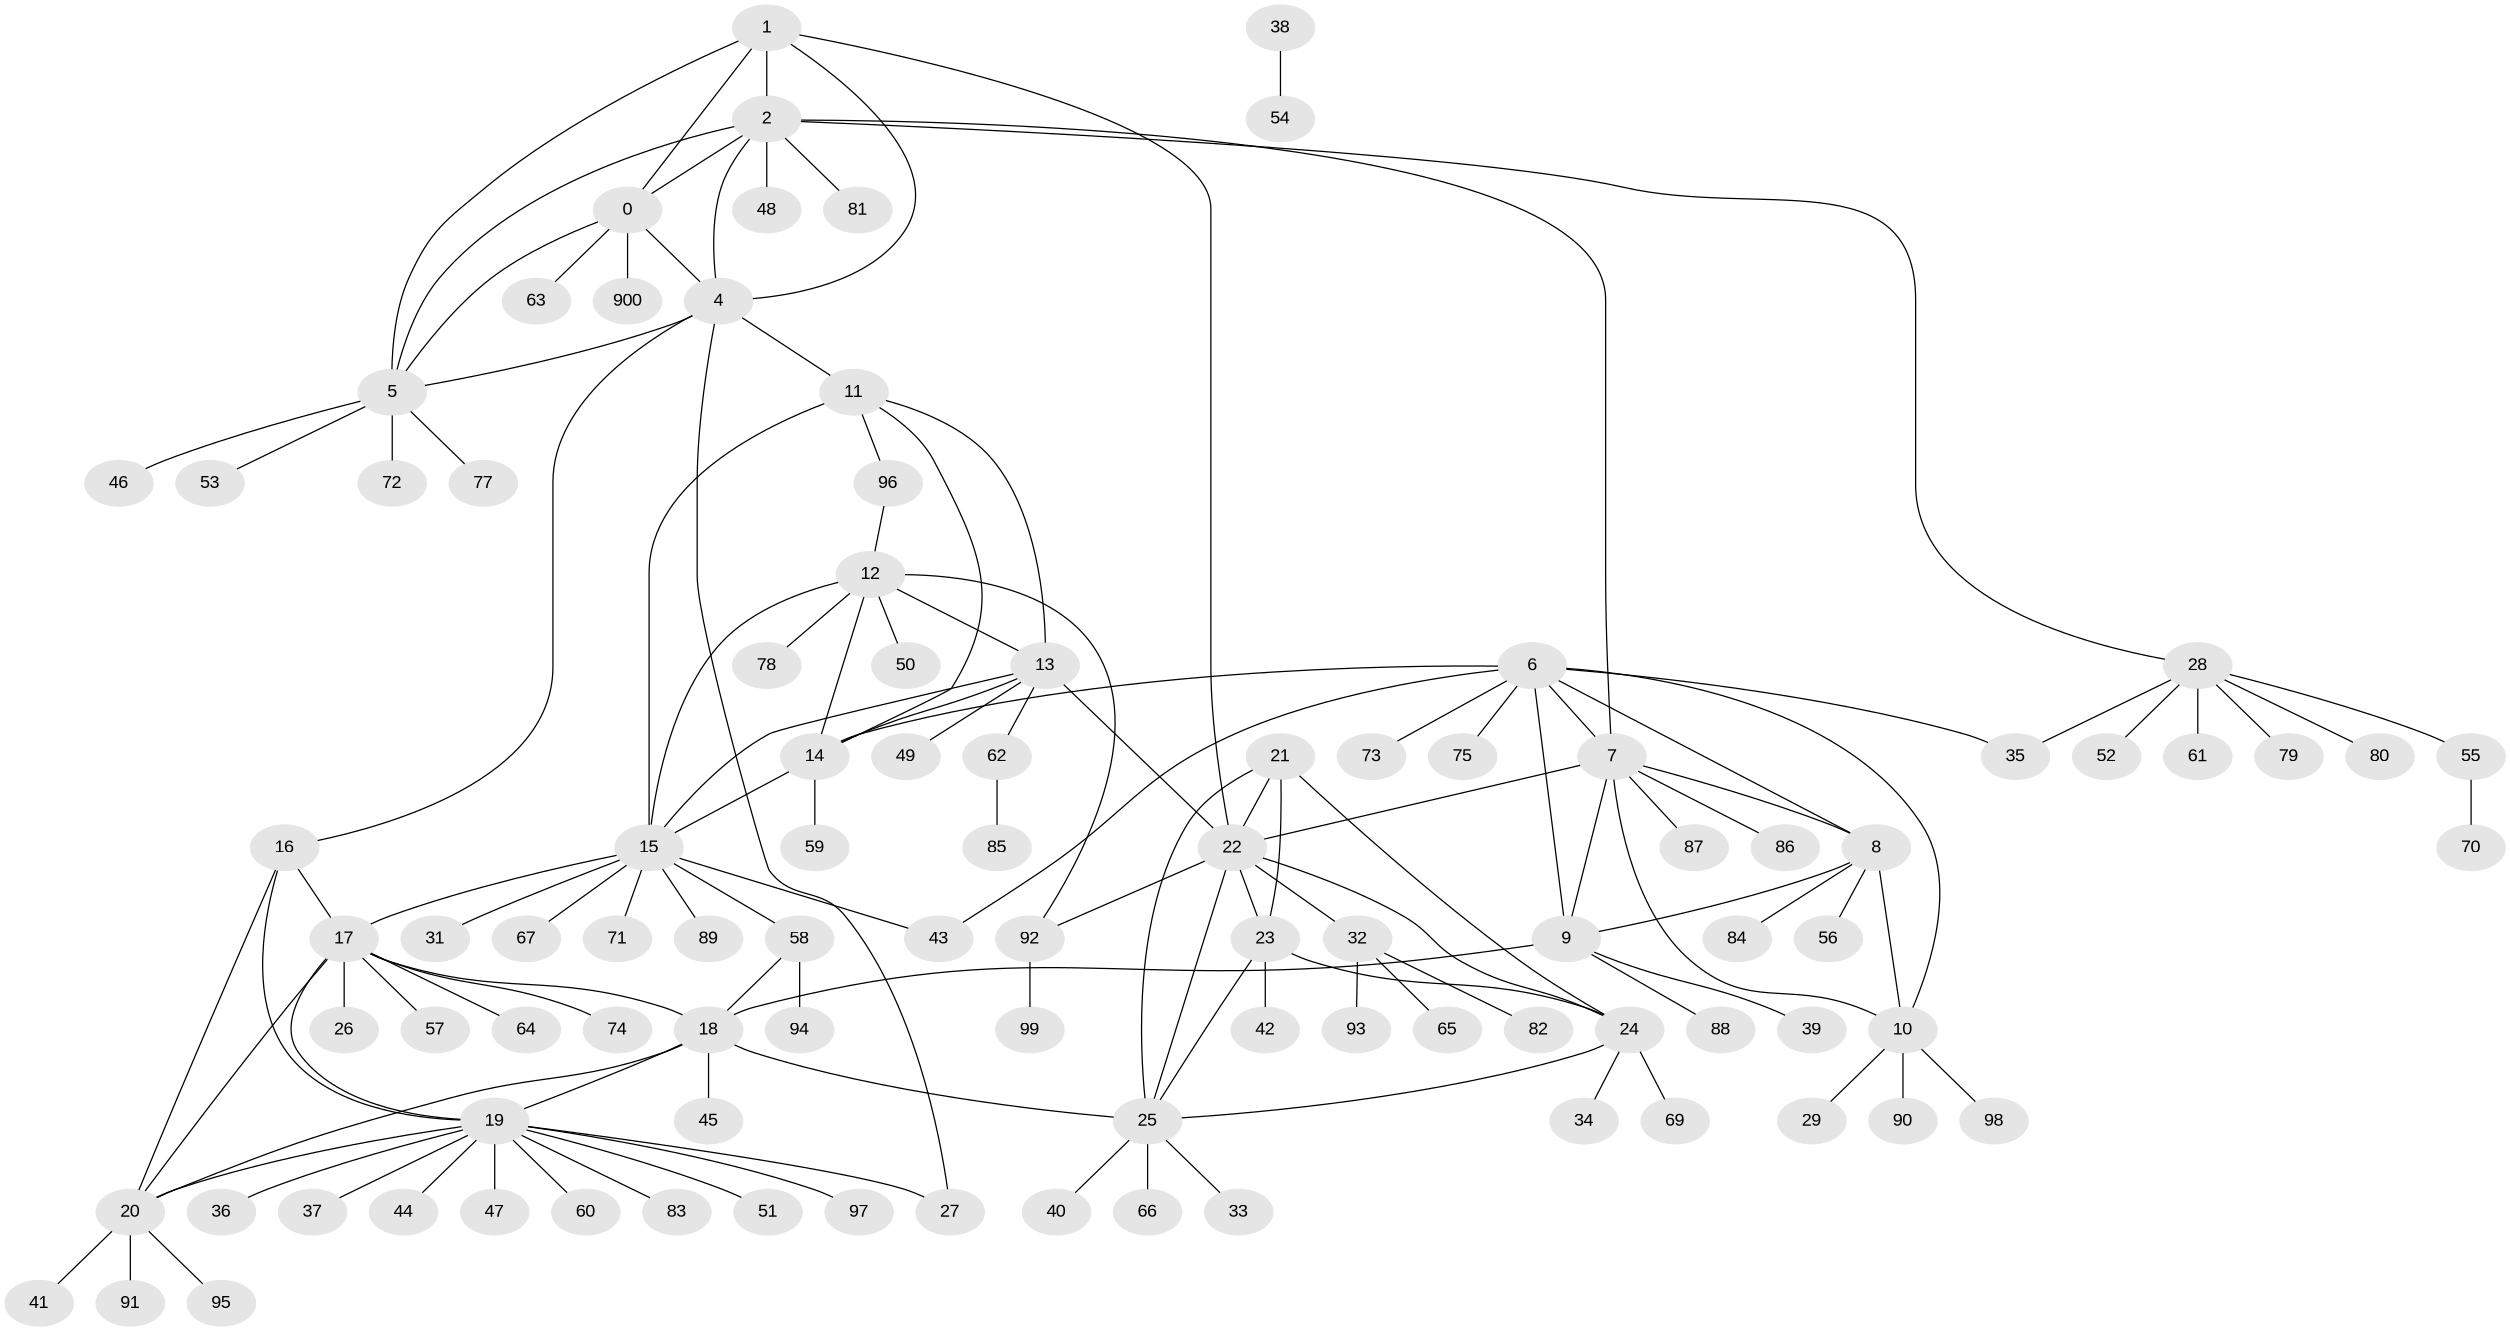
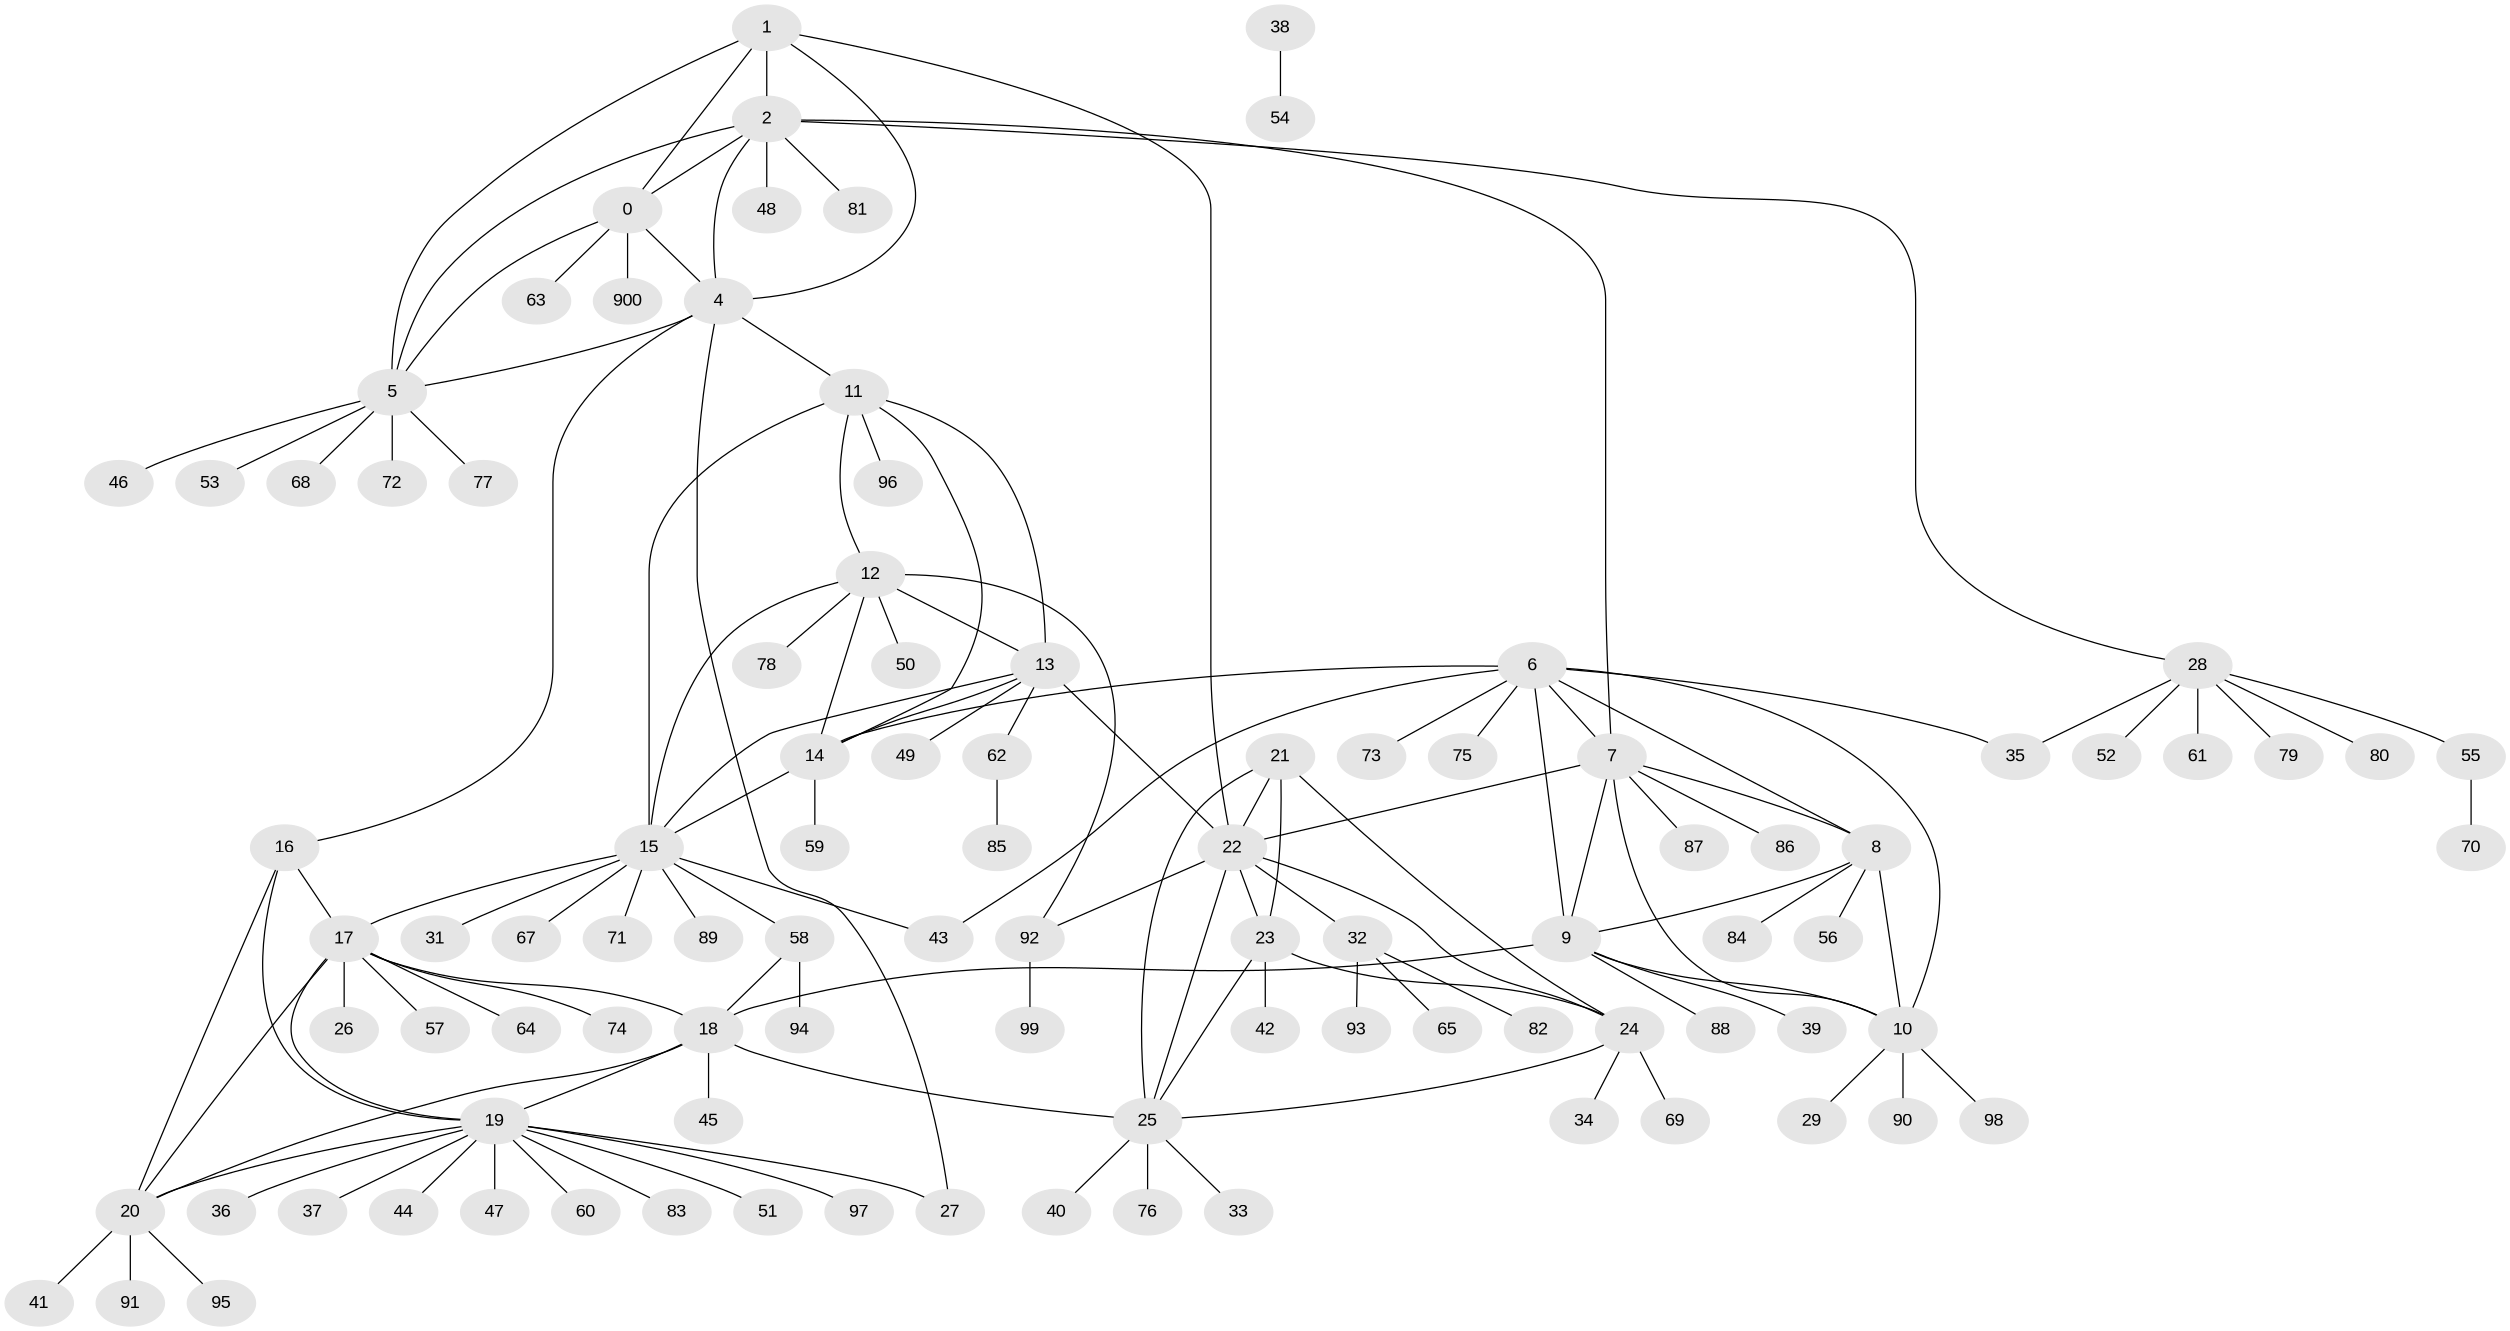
none -> (301, 483)
(879, 529) -> (840, 485)
none -> (1736, 983)
(1148, 1212) -> (1148, 1212)
